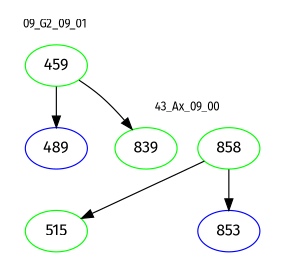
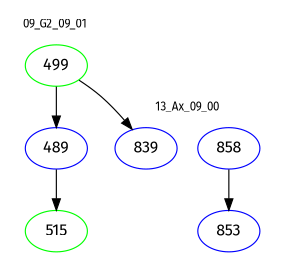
(56, 66) -> (56, 66)
(187, 108) -> (187, 108)
(146, 148) -> (146, 148)
(229, 148) -> (229, 148)
(148, 187) -> (56, 184)
